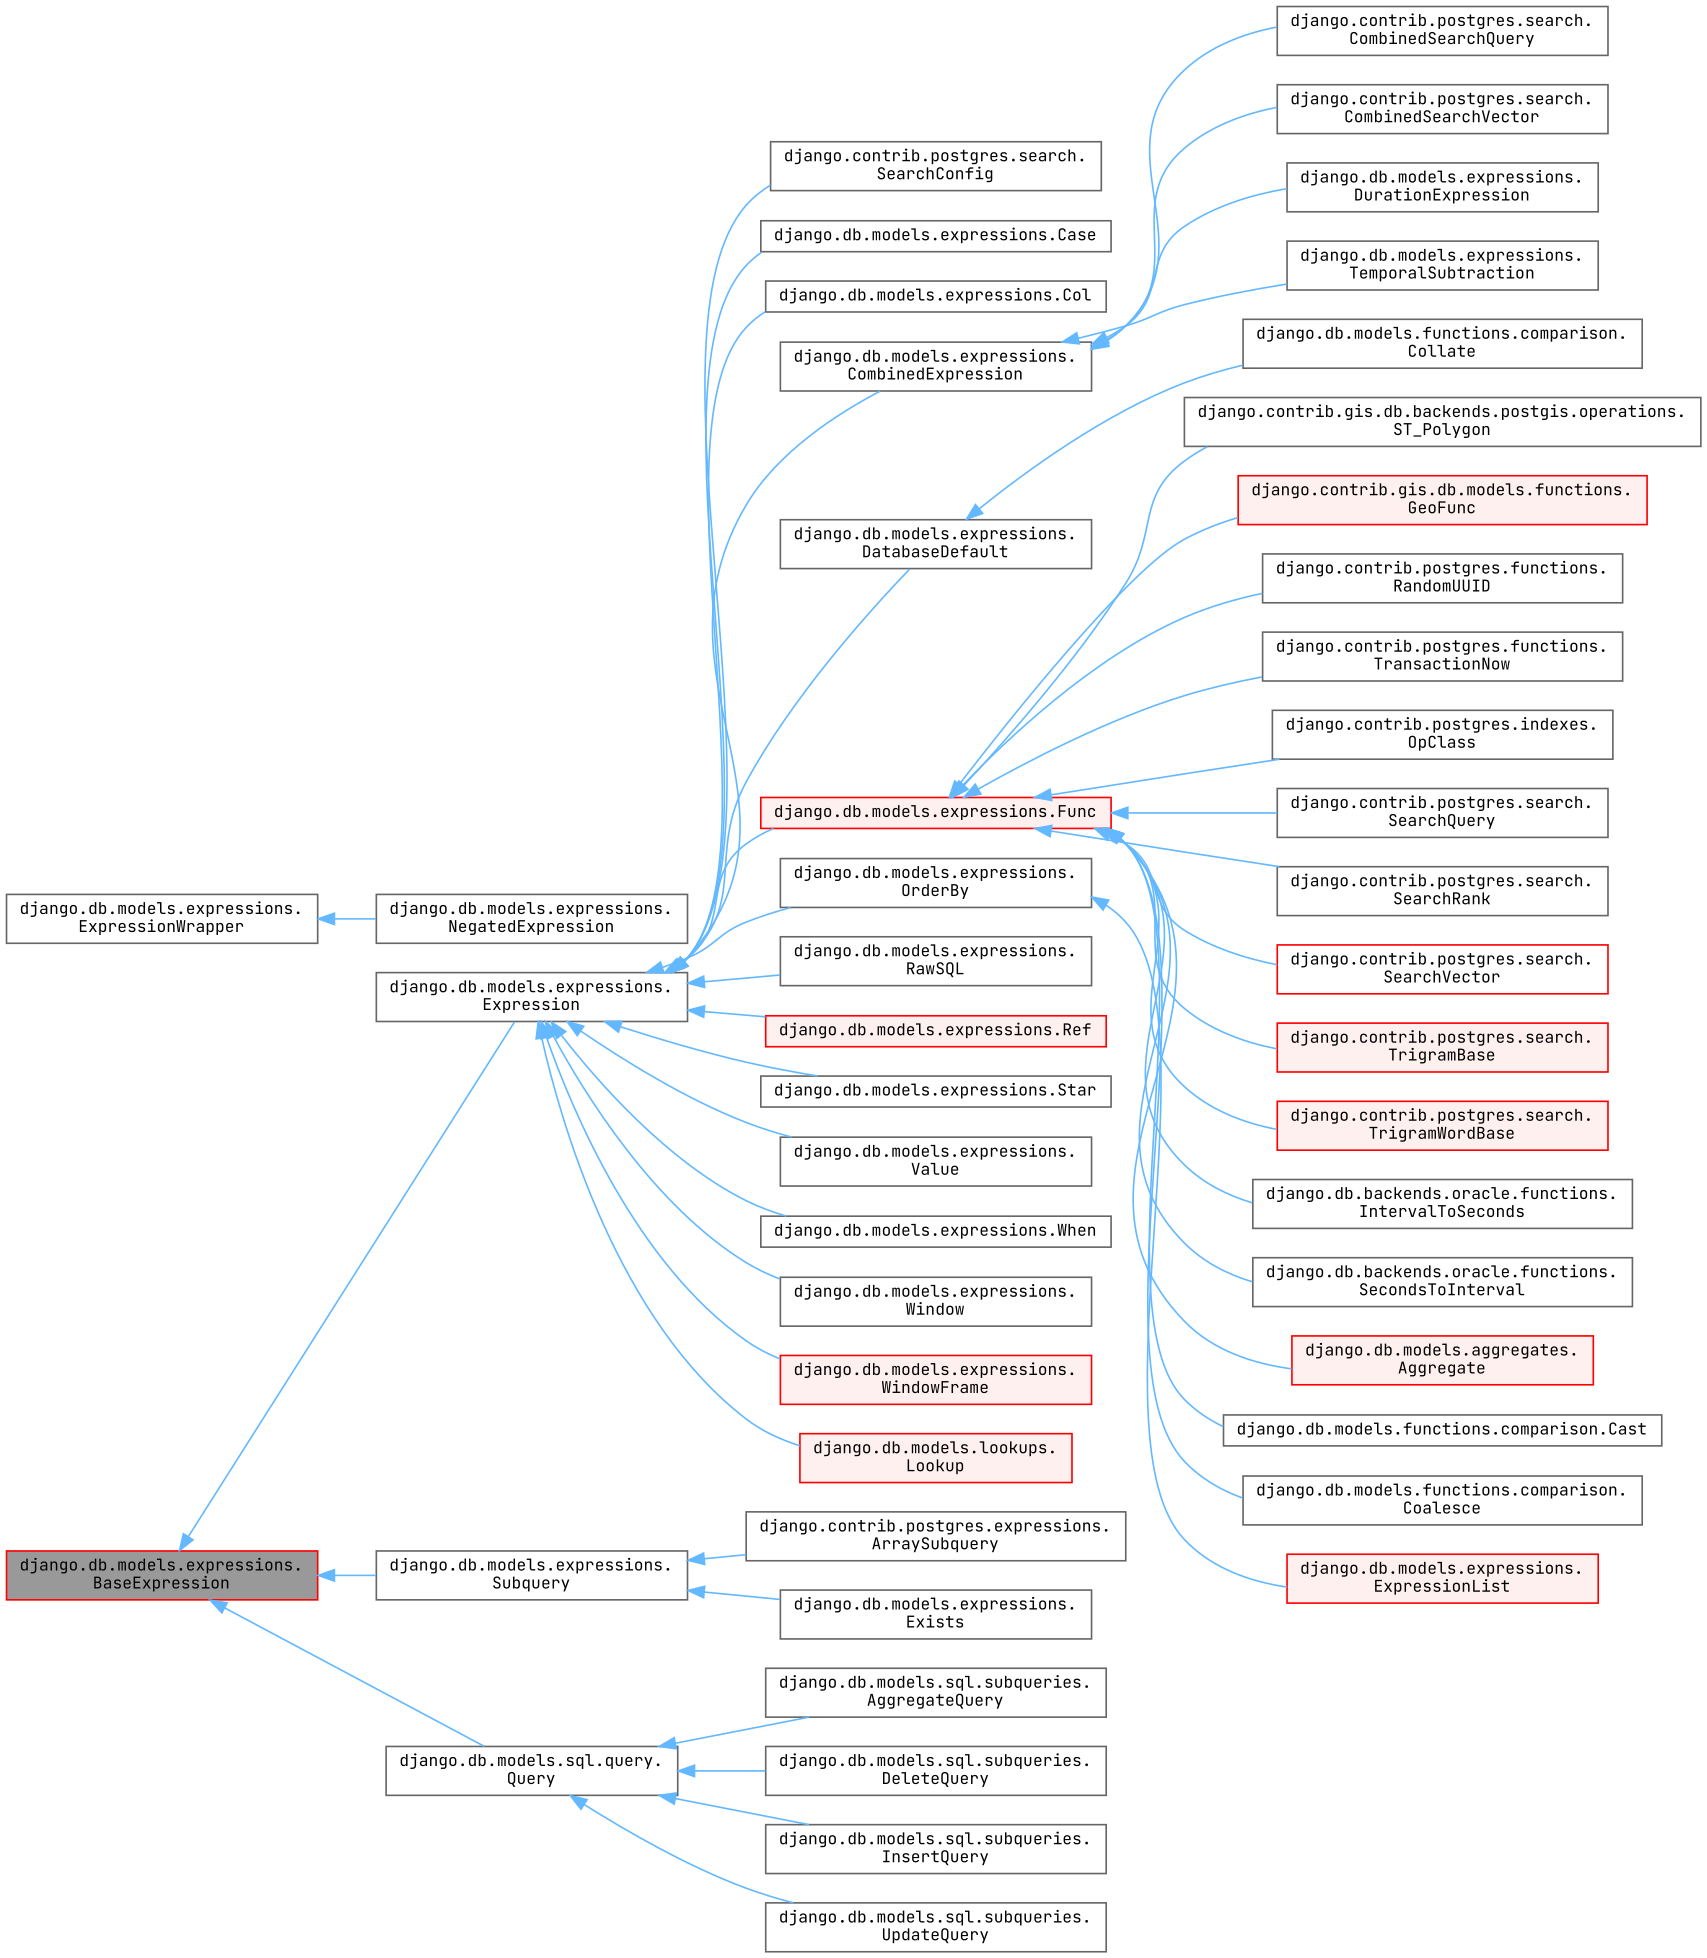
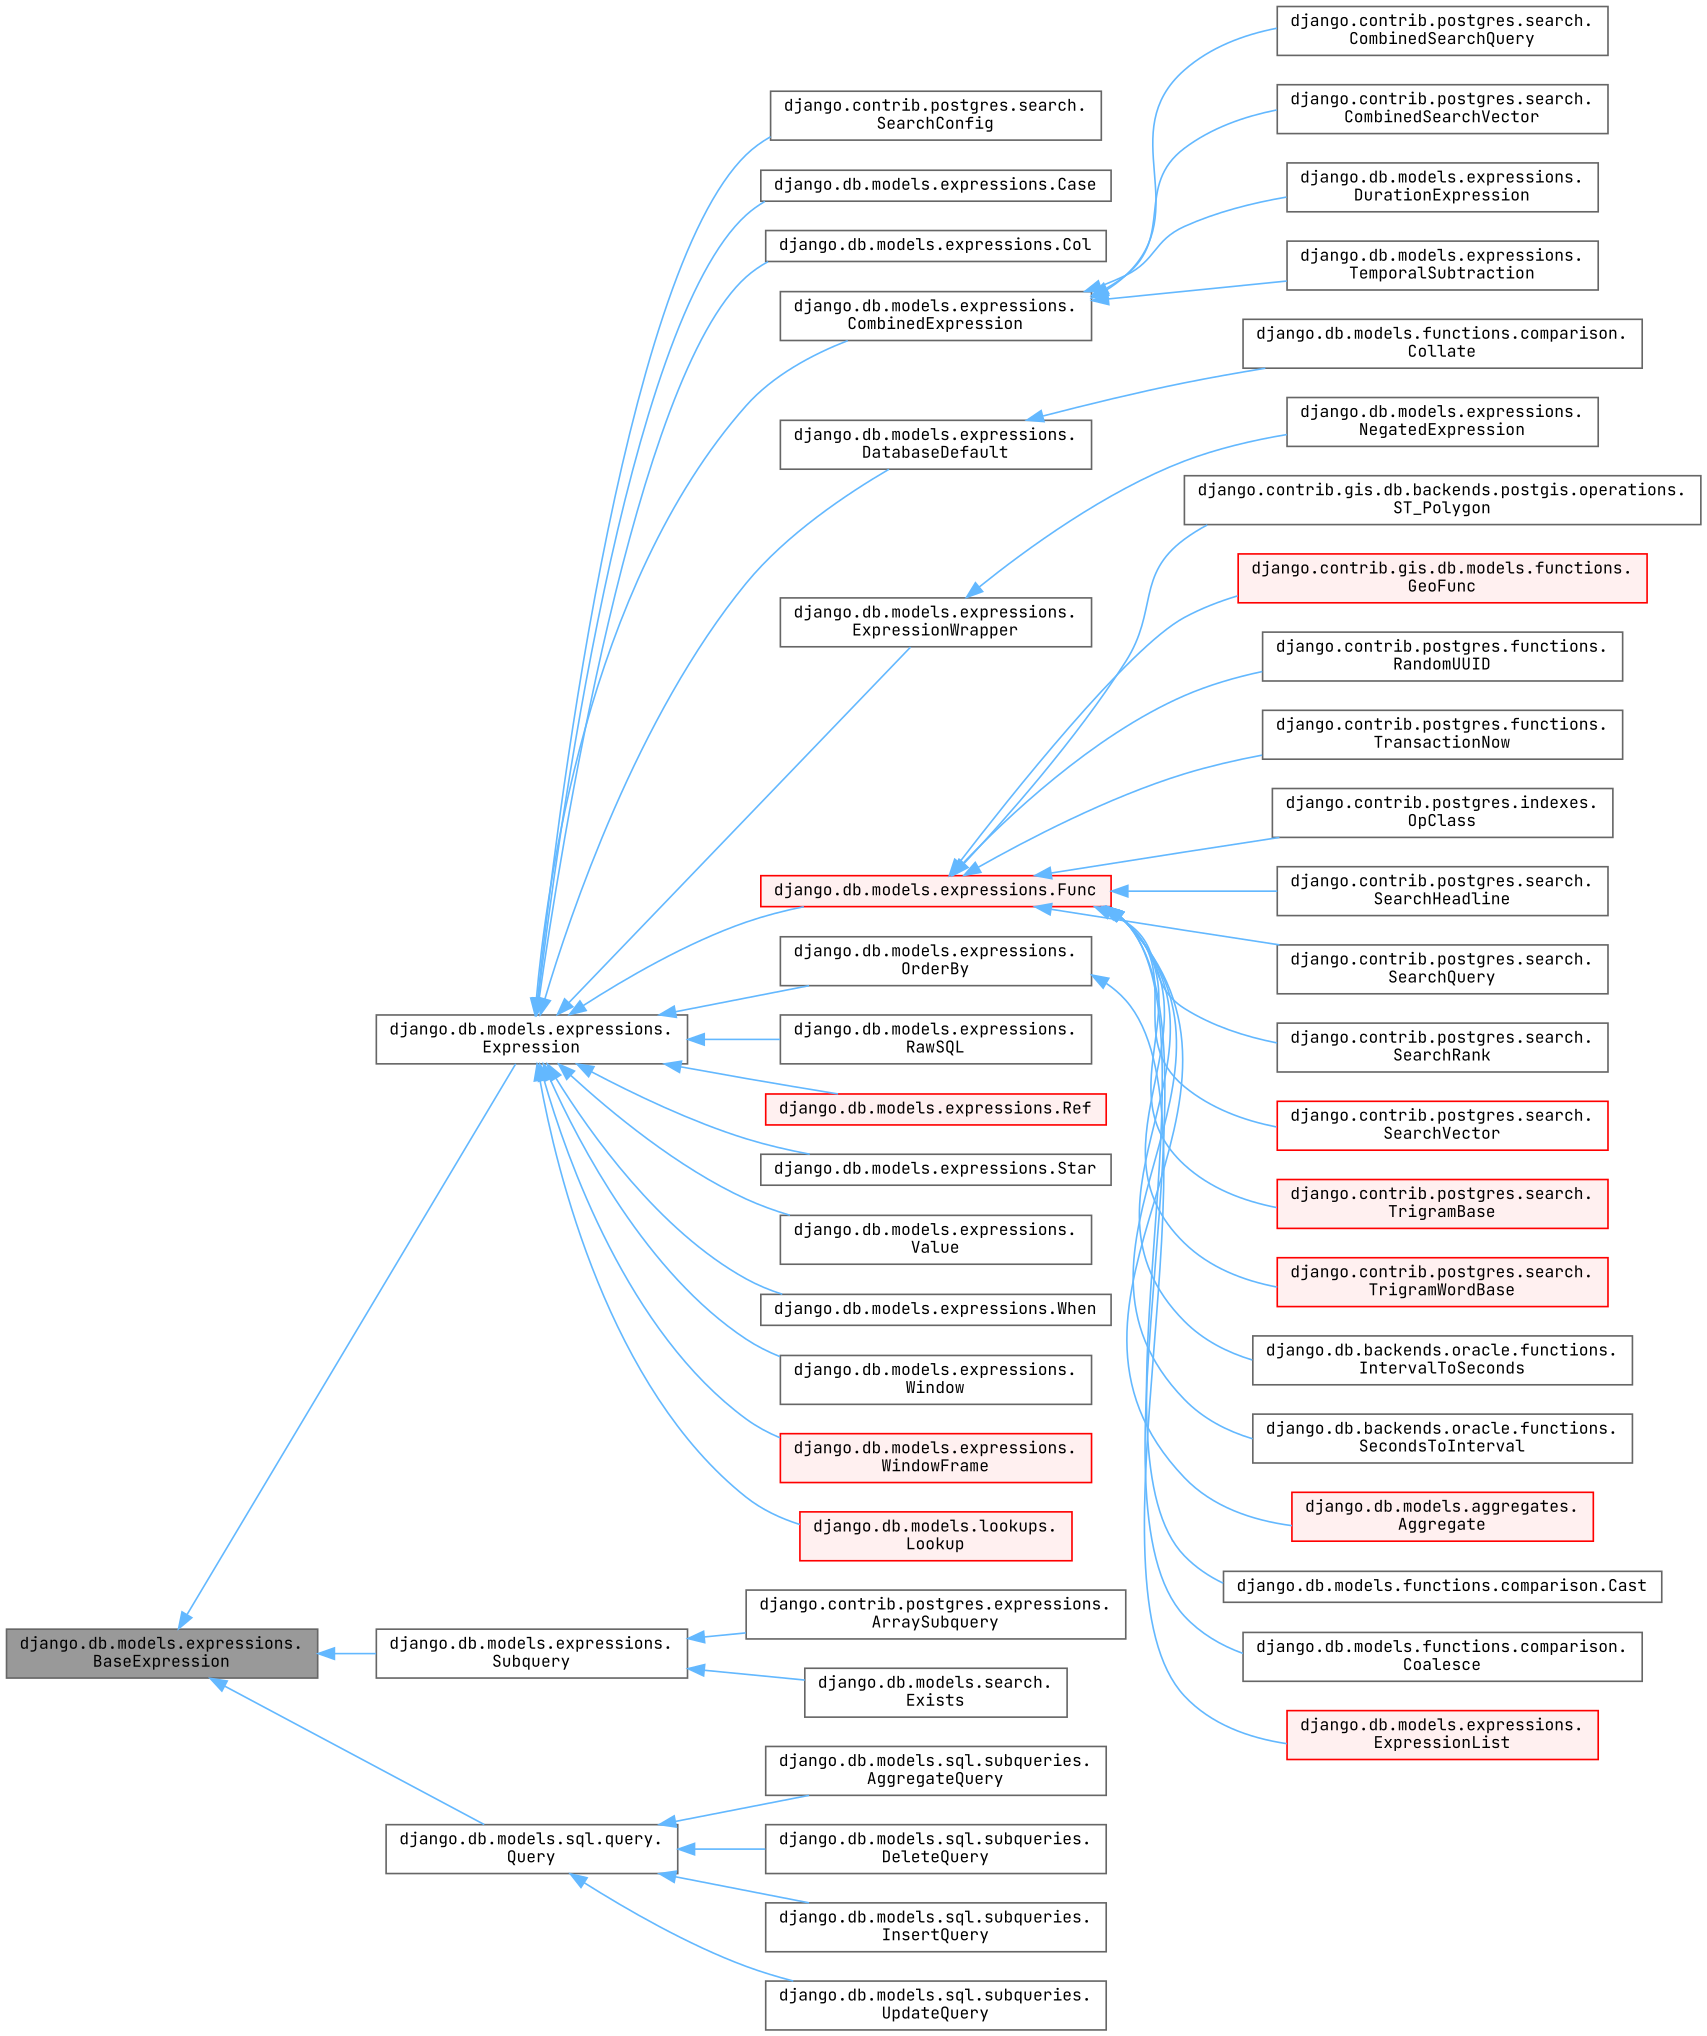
none -> (740, 825)
none -> (1443, 891)
(162, 1575) -> (162, 1654)
(936, 1615) -> (936, 1693)
